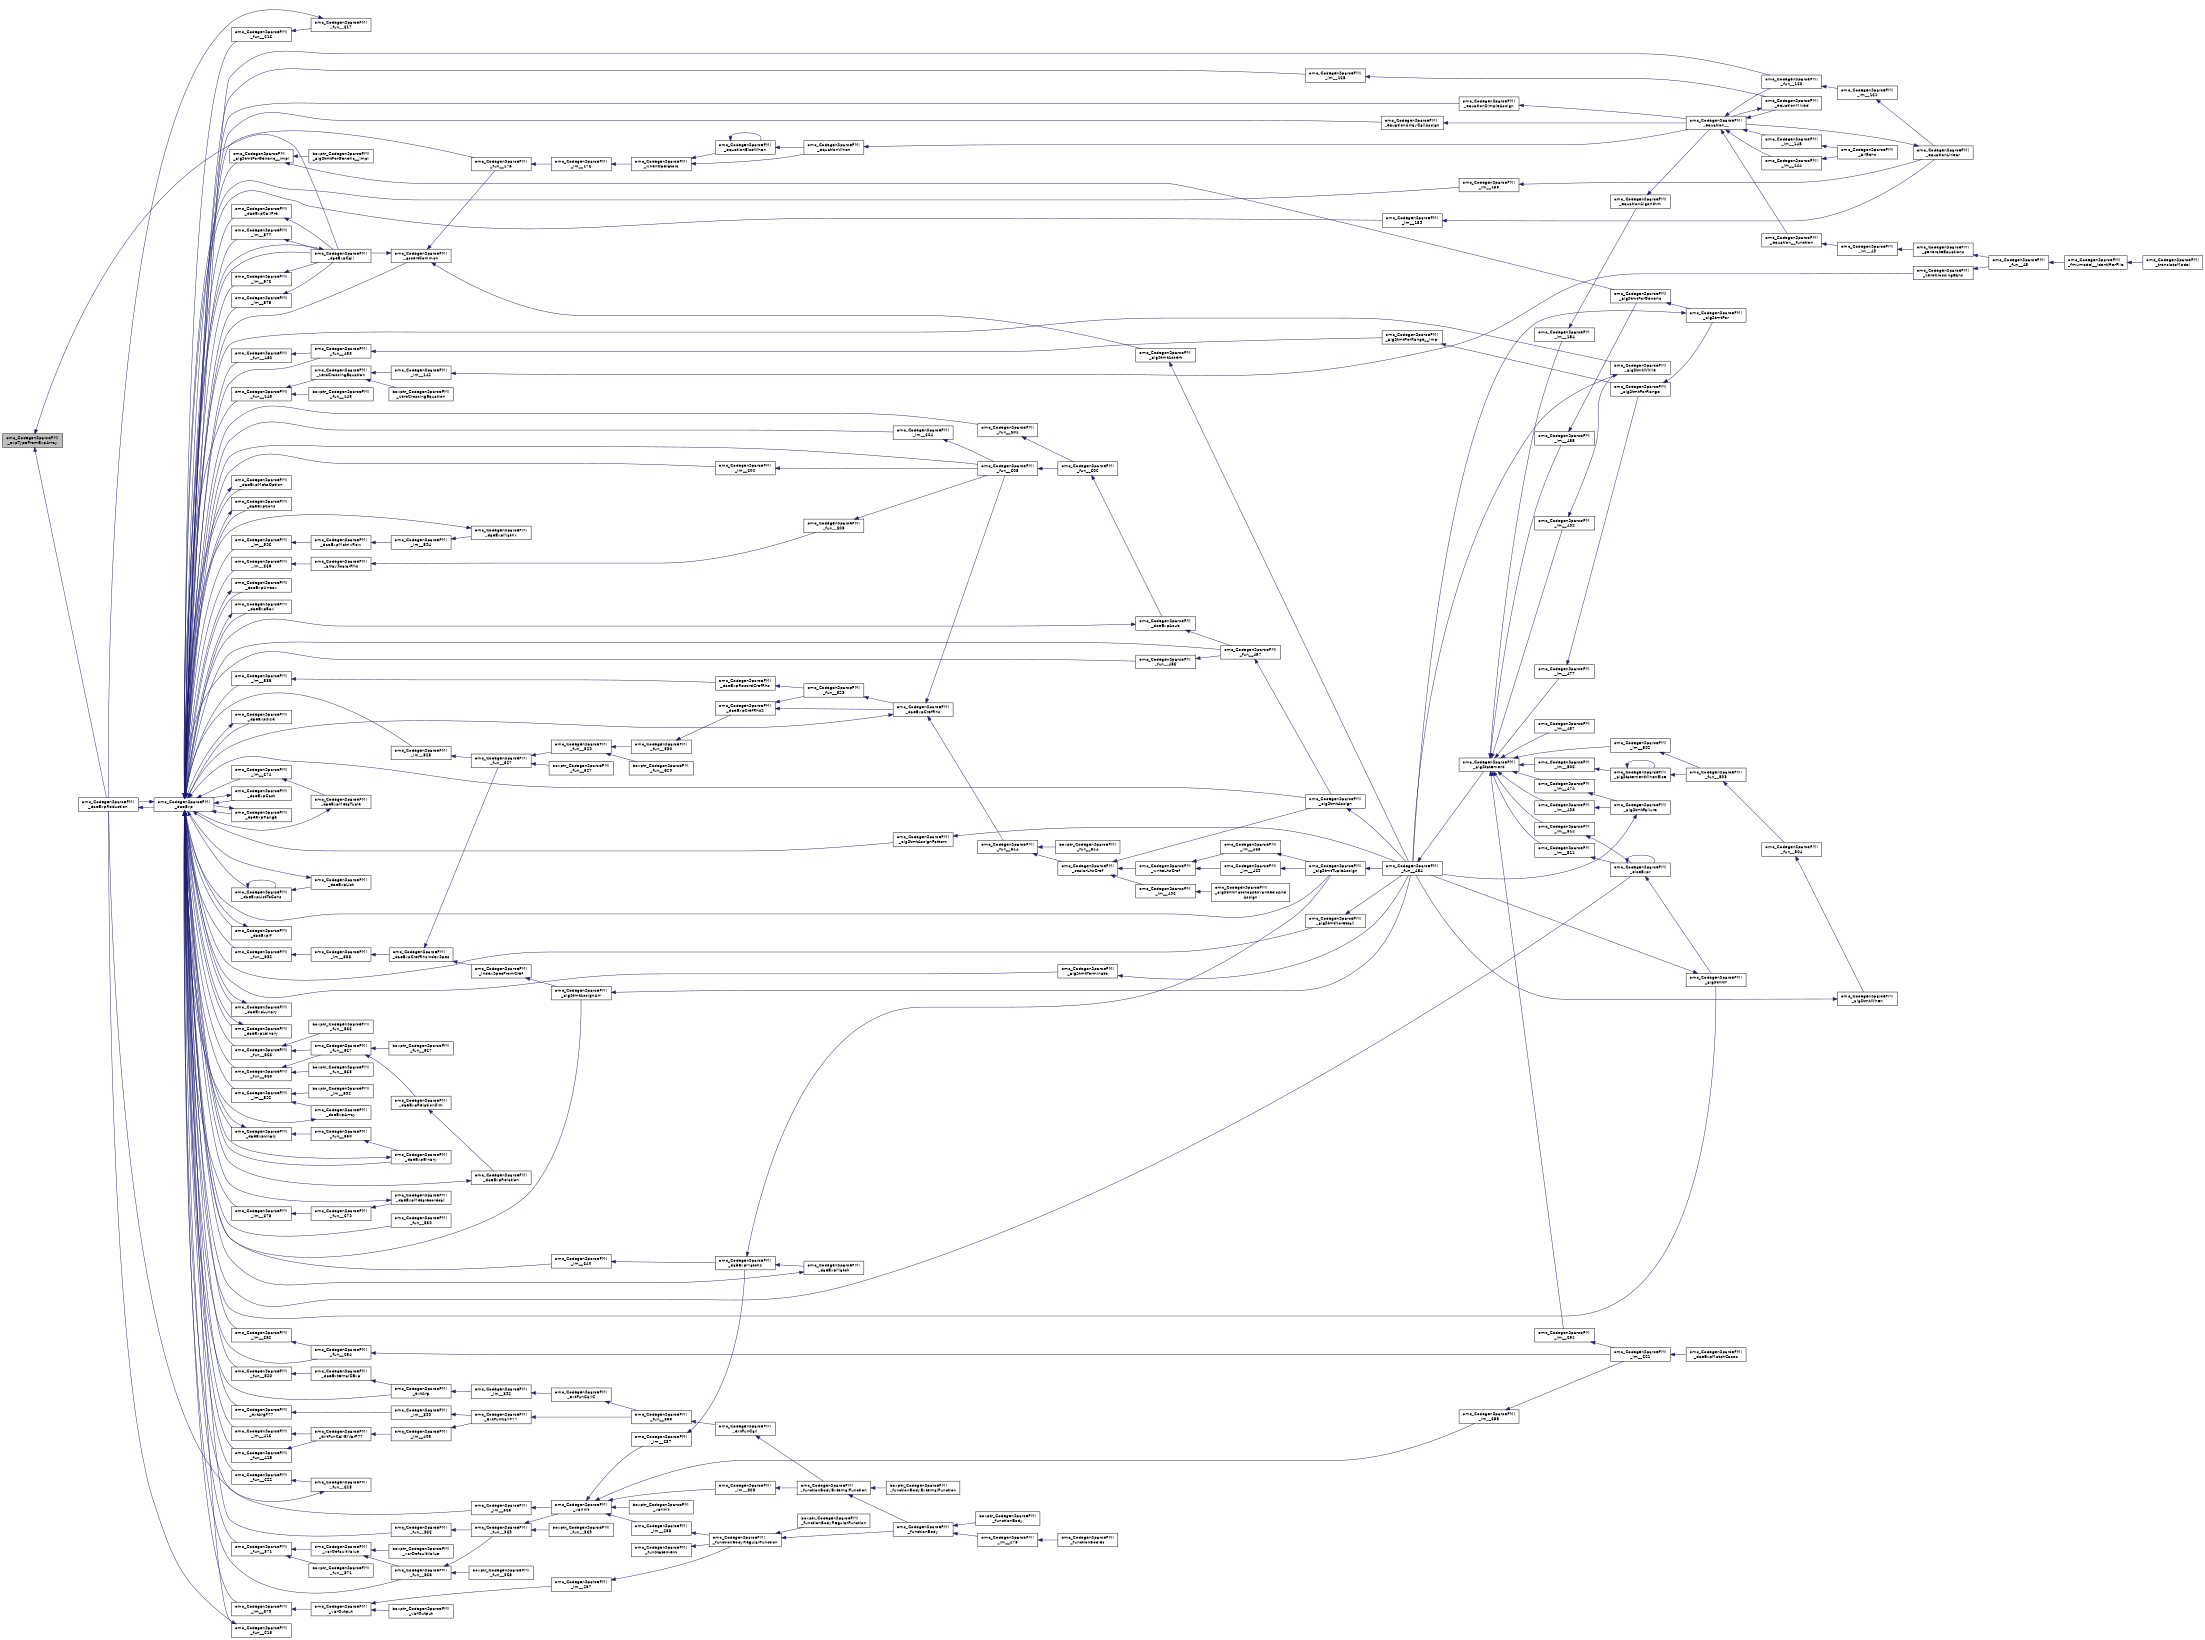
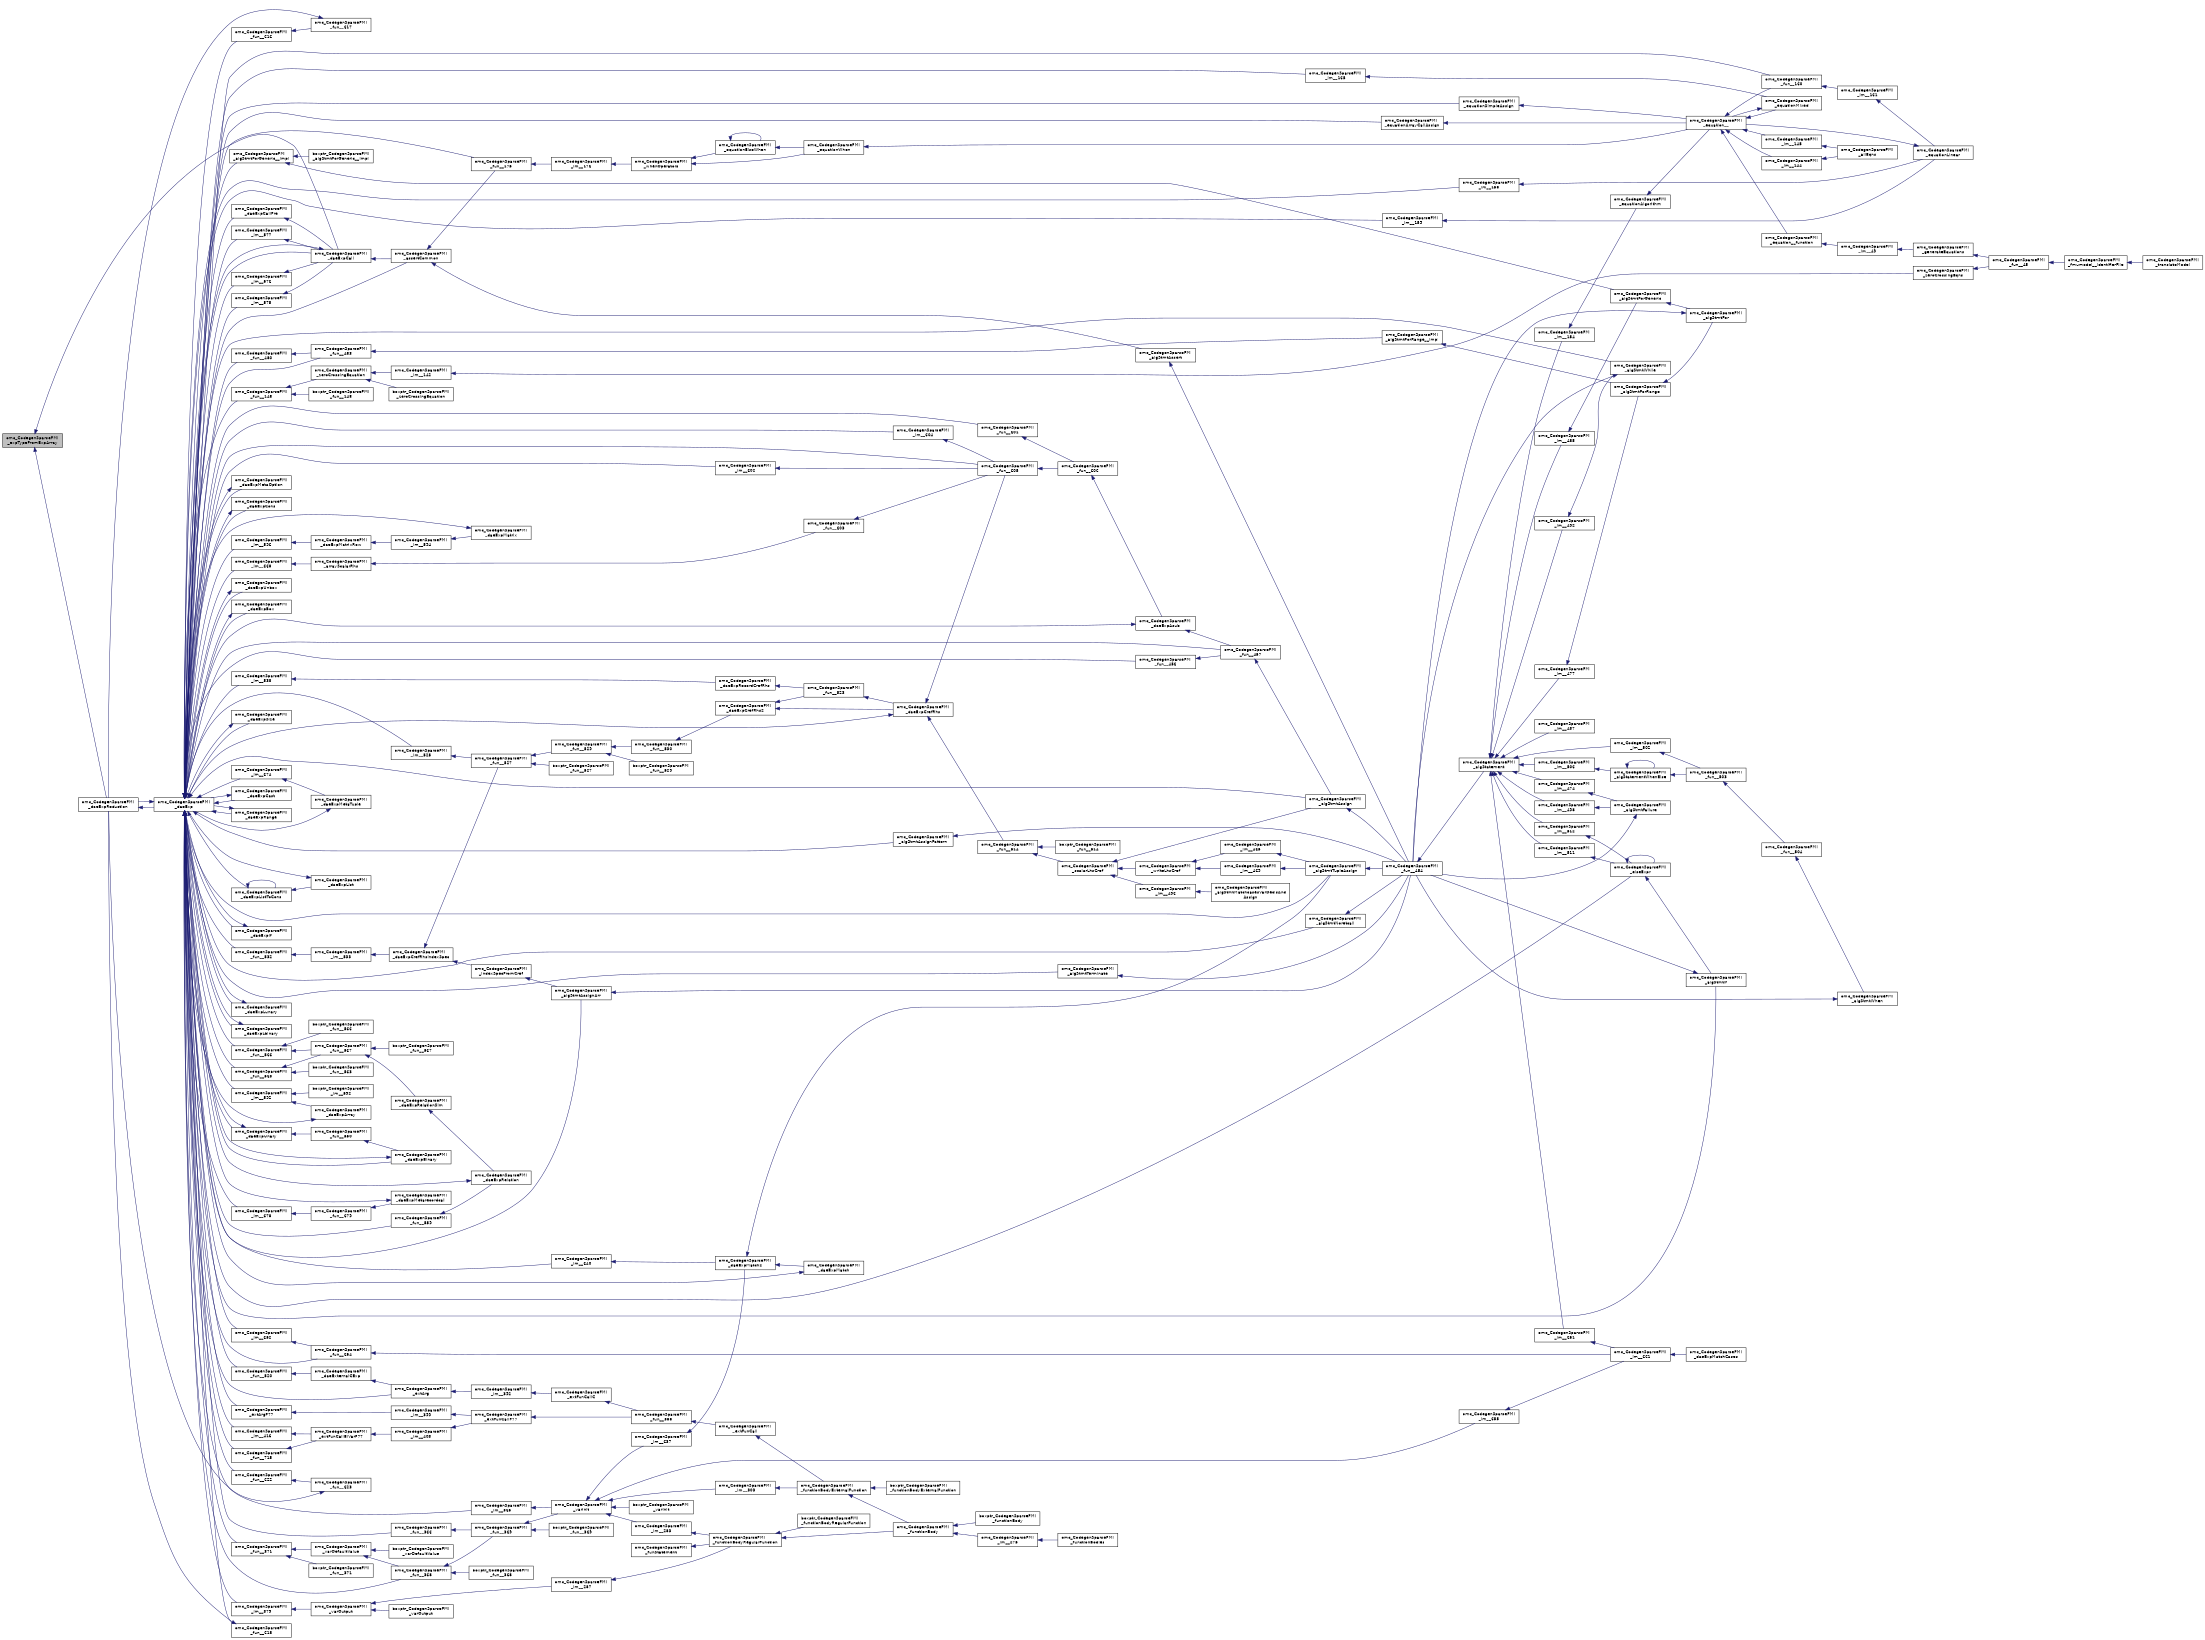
(379, 253) -> (383, 259)
none -> (469, 1200)
(261, 1456) -> (261, 1456)
